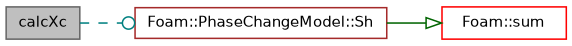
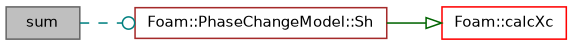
(43, 23) -> (43, 23)
(504, 23) -> (504, 23)
